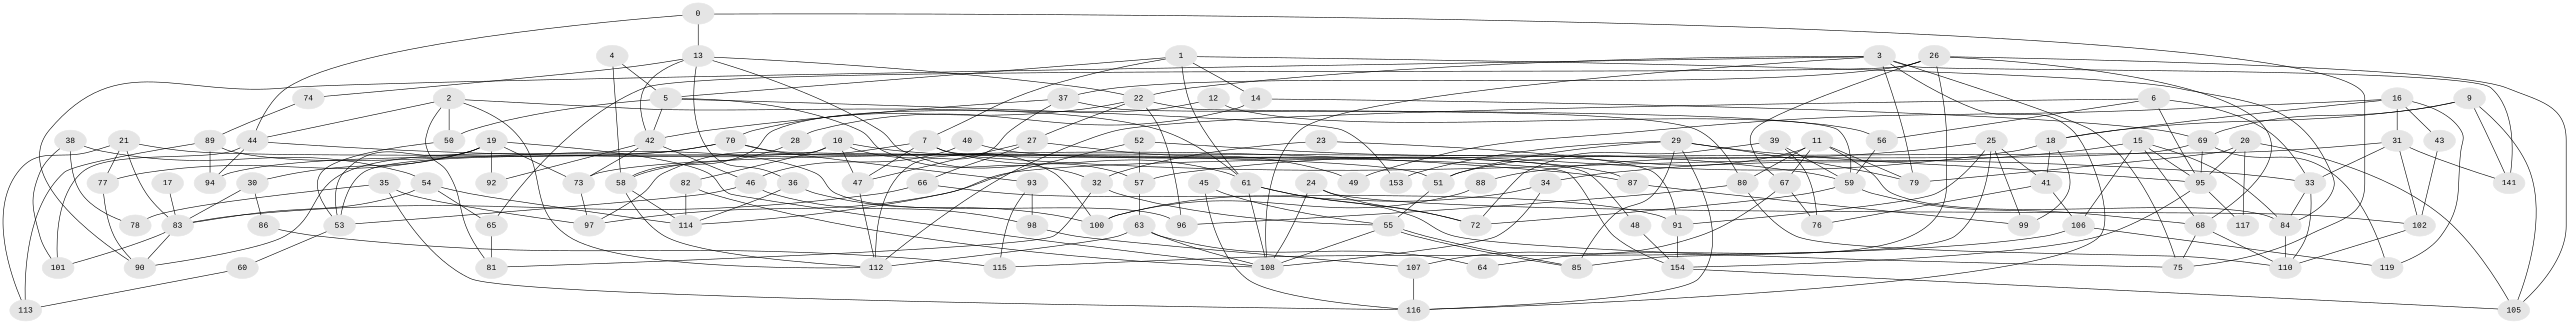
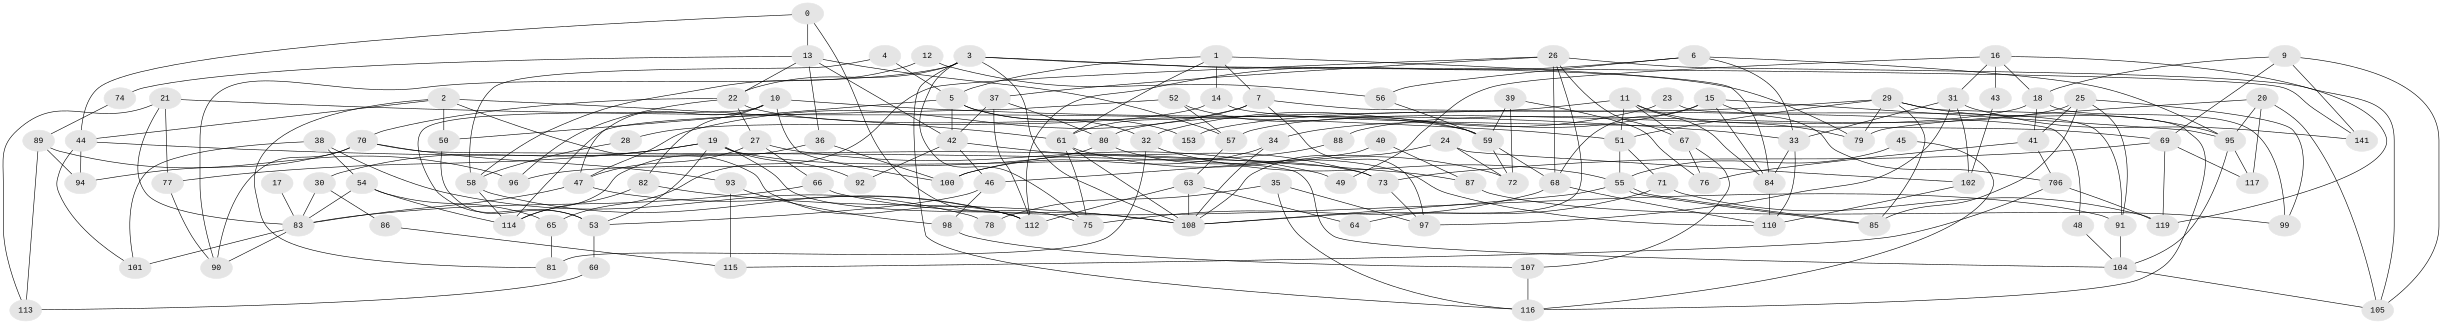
(2202, 158) -> (2210, 163)
none -> (1662, 183)
none -> (439, 206)
(2079, 226) -> (2056, 183)
(1678, 268) -> (2120, 268)
